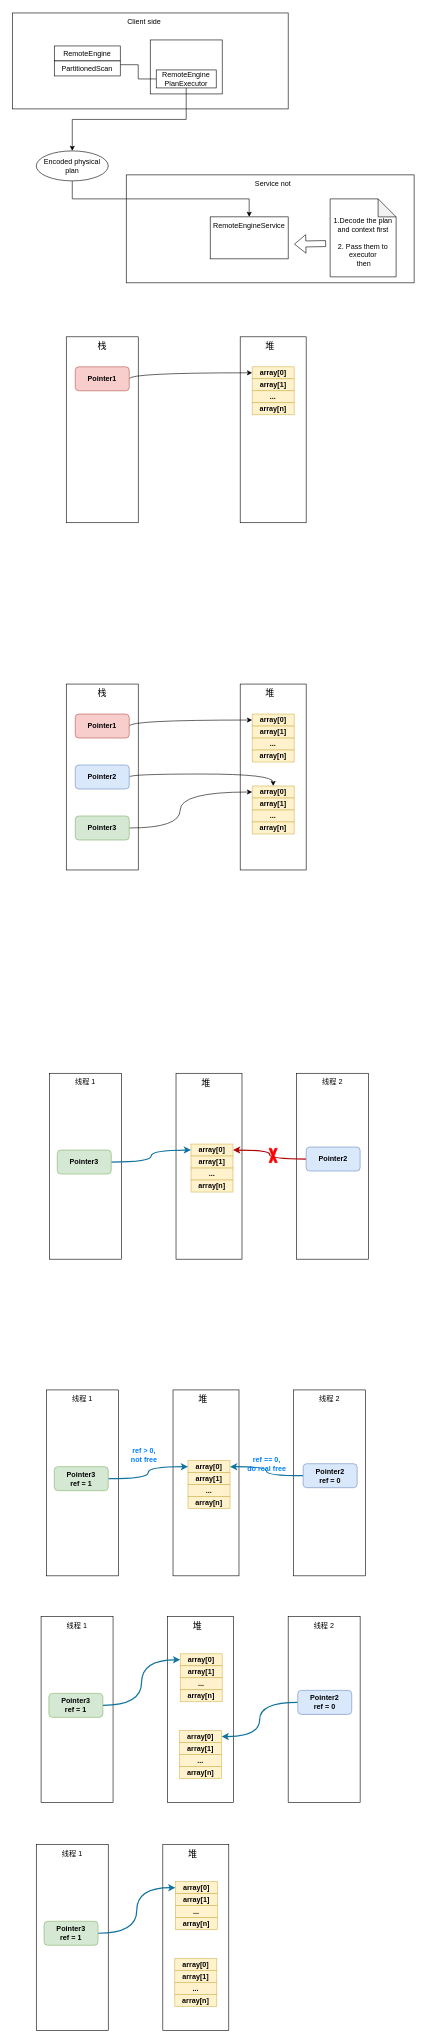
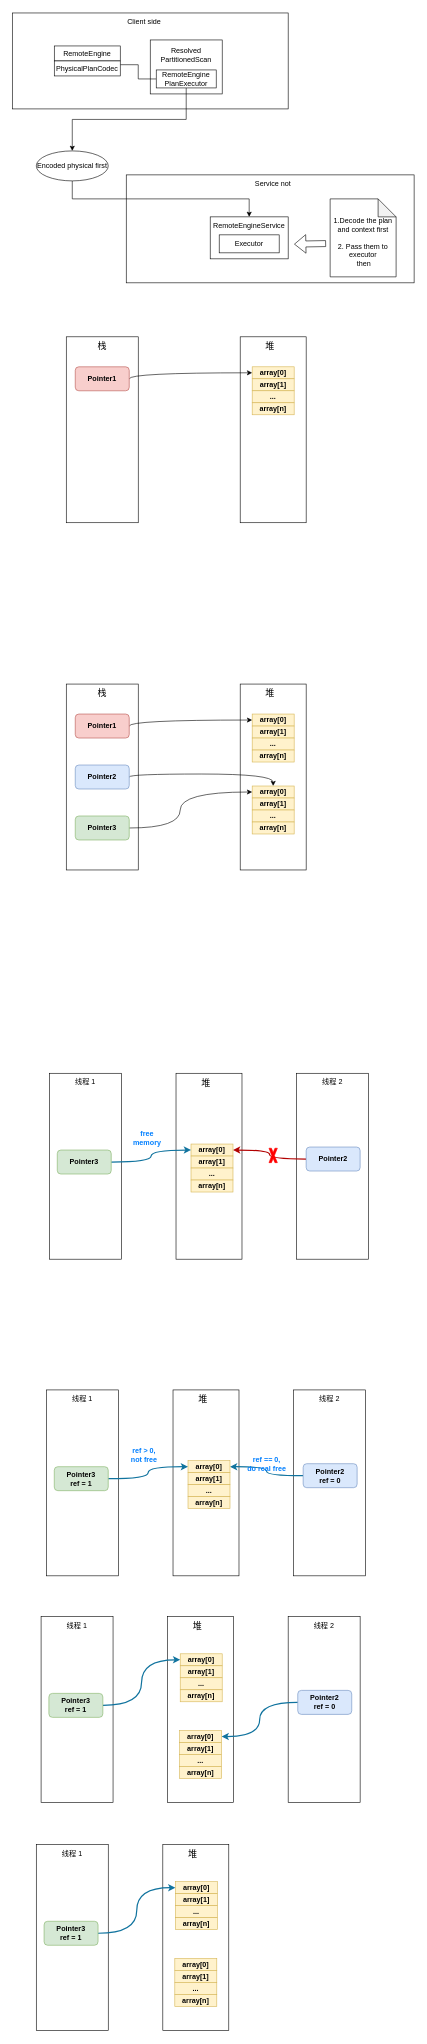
none -> (186, 54)
(87, 68) -> (87, 68)
(72, 165) -> (72, 165)
none -> (249, 243)
none -> (147, 1138)
